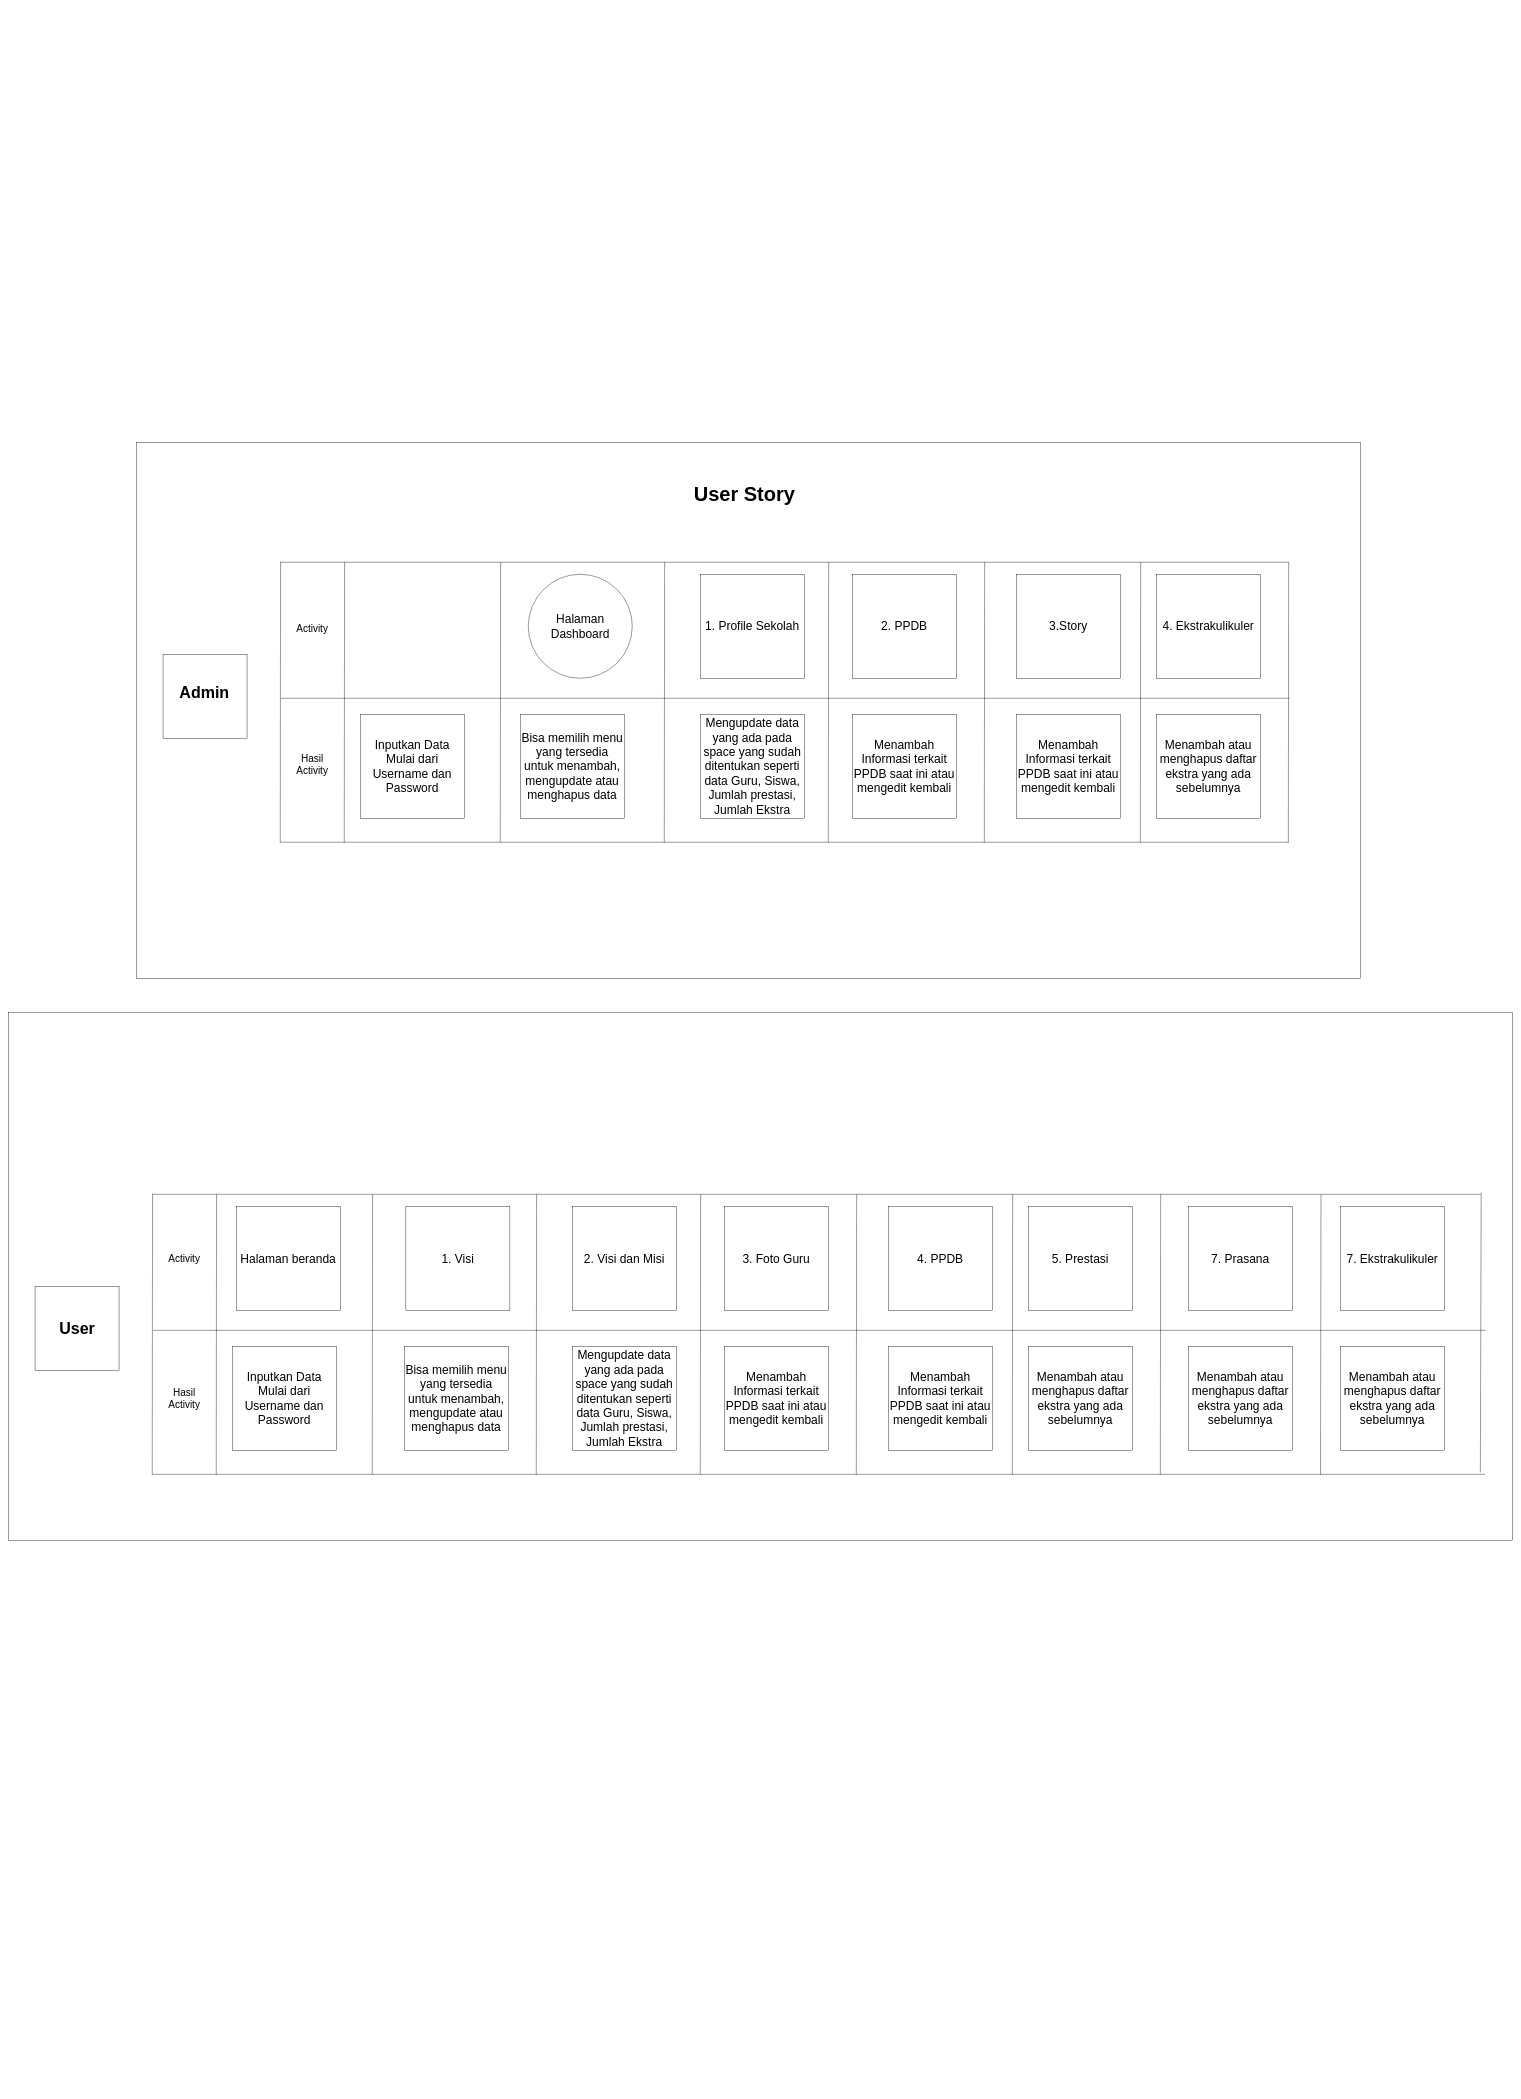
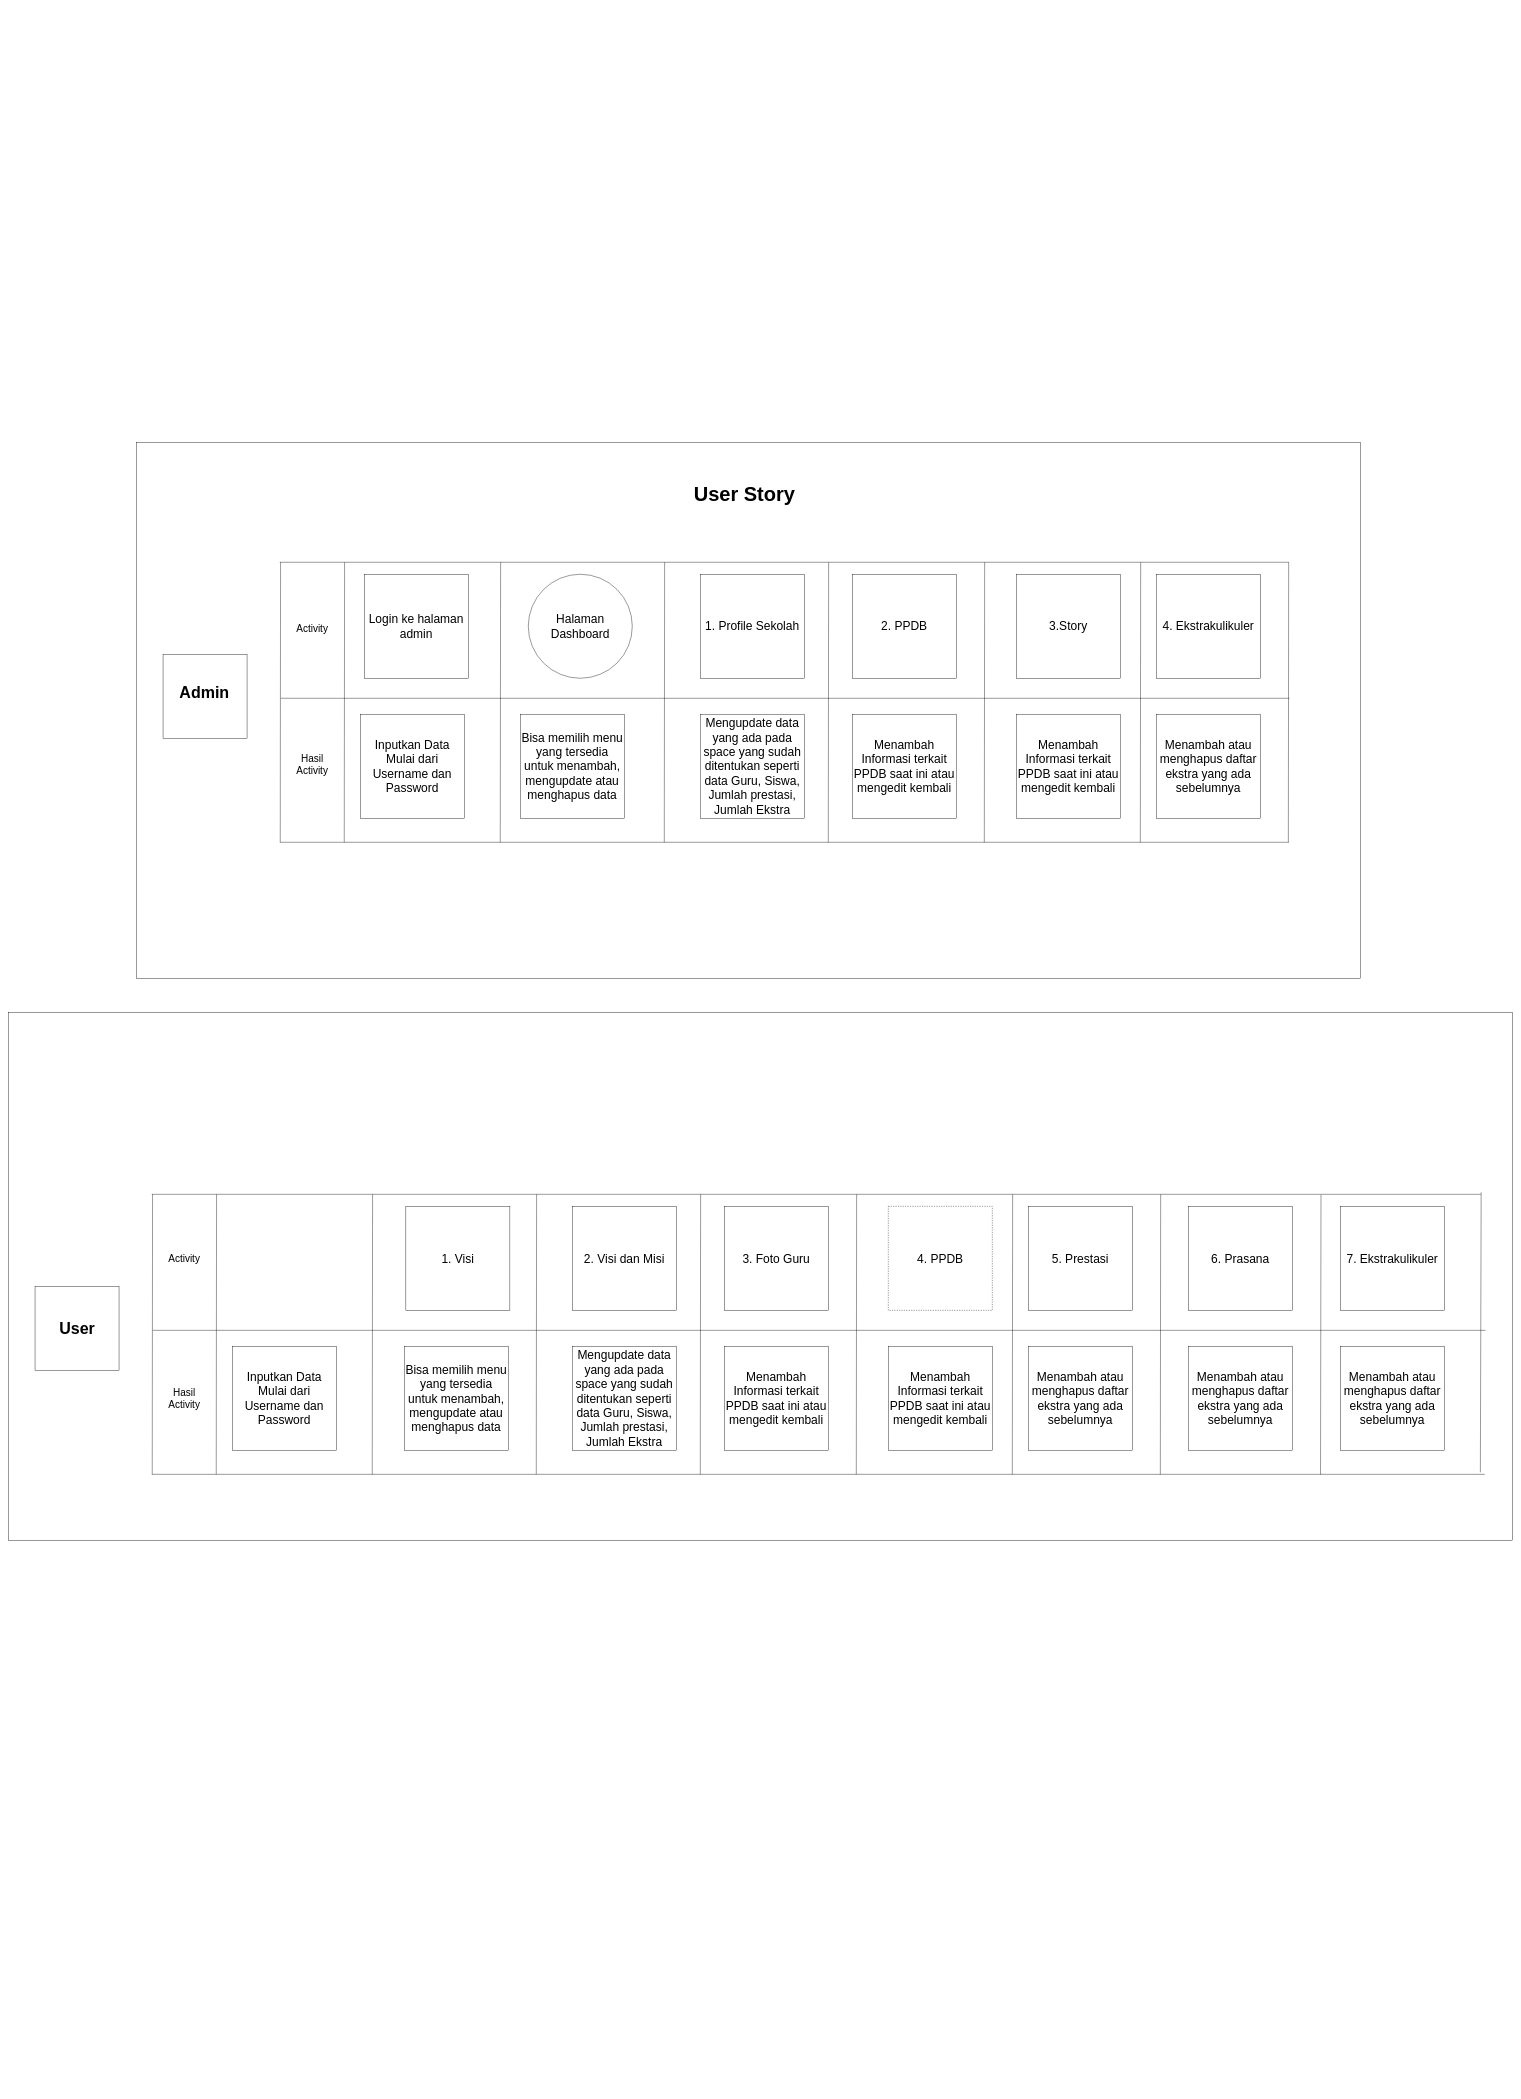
none -> (416, 626)
(288, 1258) -> none
(940, 1258) -> (940, 1258)
(1240, 1258) -> (1240, 1258)
